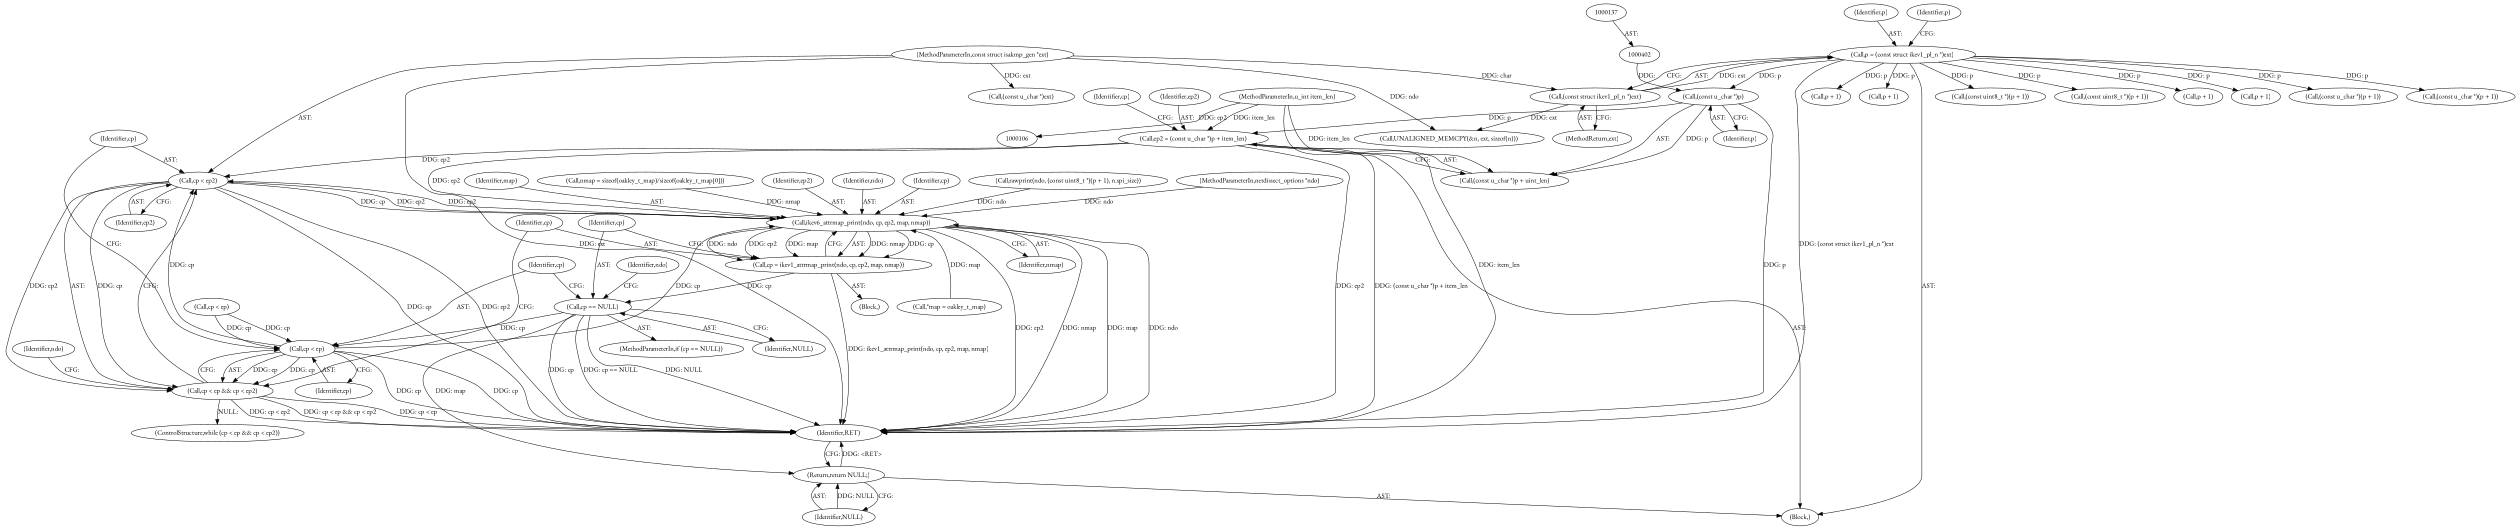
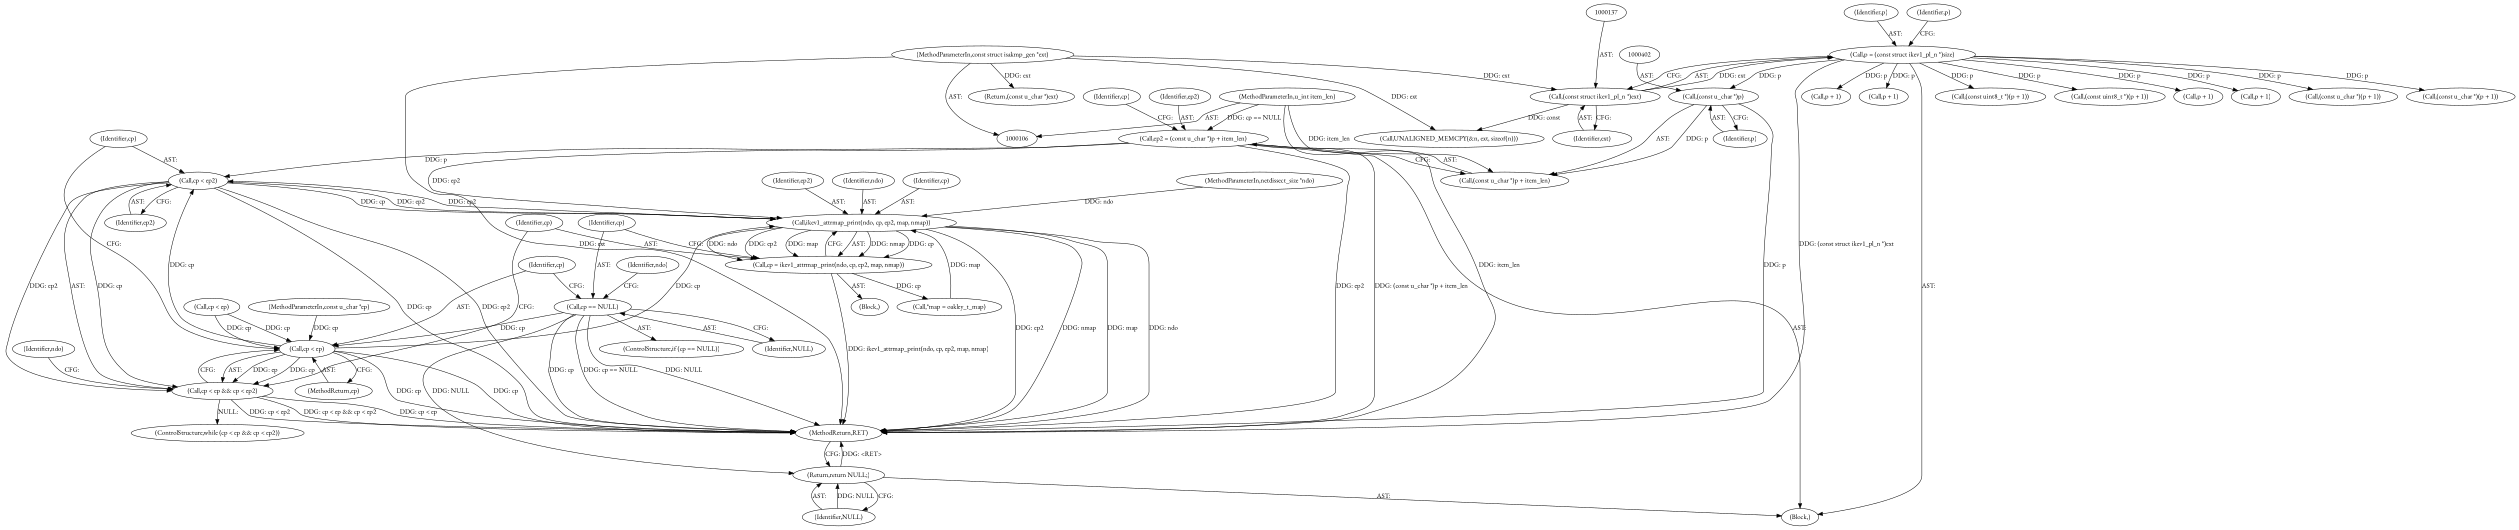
(1621, 32) -> (1599, 52)
(1903, 55) -> (1903, 55)
(539, 61) -> (949, 107)
(1497, 76) -> (1497, 76)
(1648, 76) -> (1648, 76)
(1021, 97) -> (1021, 97)
(1404, 97) -> (1404, 97)
(1470, 115) -> none
(1213, 118) -> (1213, 118)
(1254, 118) -> (1254, 118)
(1544, 118) -> (1544, 118)
(1592, 139) -> (1592, 139)
(436, 160) -> (436, 160)
(497, 181) -> none
(645, 181) -> none
(1068, 181) -> none
(1260, 181) -> (1260, 181)
(1505, 181) -> (1505, 181)
(861, 223) -> (861, 223)
(1041, 265) -> none
(712, 289) -> (888, 285)
(139, 296) -> none
none -> (319, 307)
(671, 349) -> (671, 349)
(334, 391) -> (334, 391)
(451, 391) -> (451, 391)
(839, 433) -> (839, 433)
